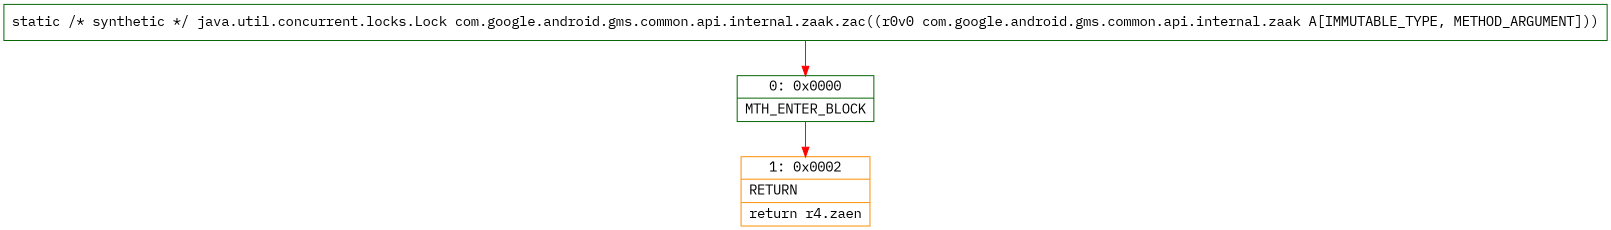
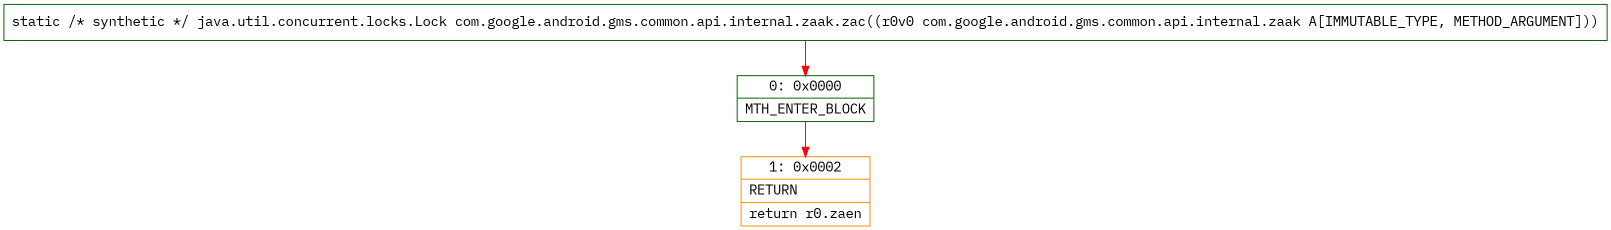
(806, 214) -> (806, 214)
